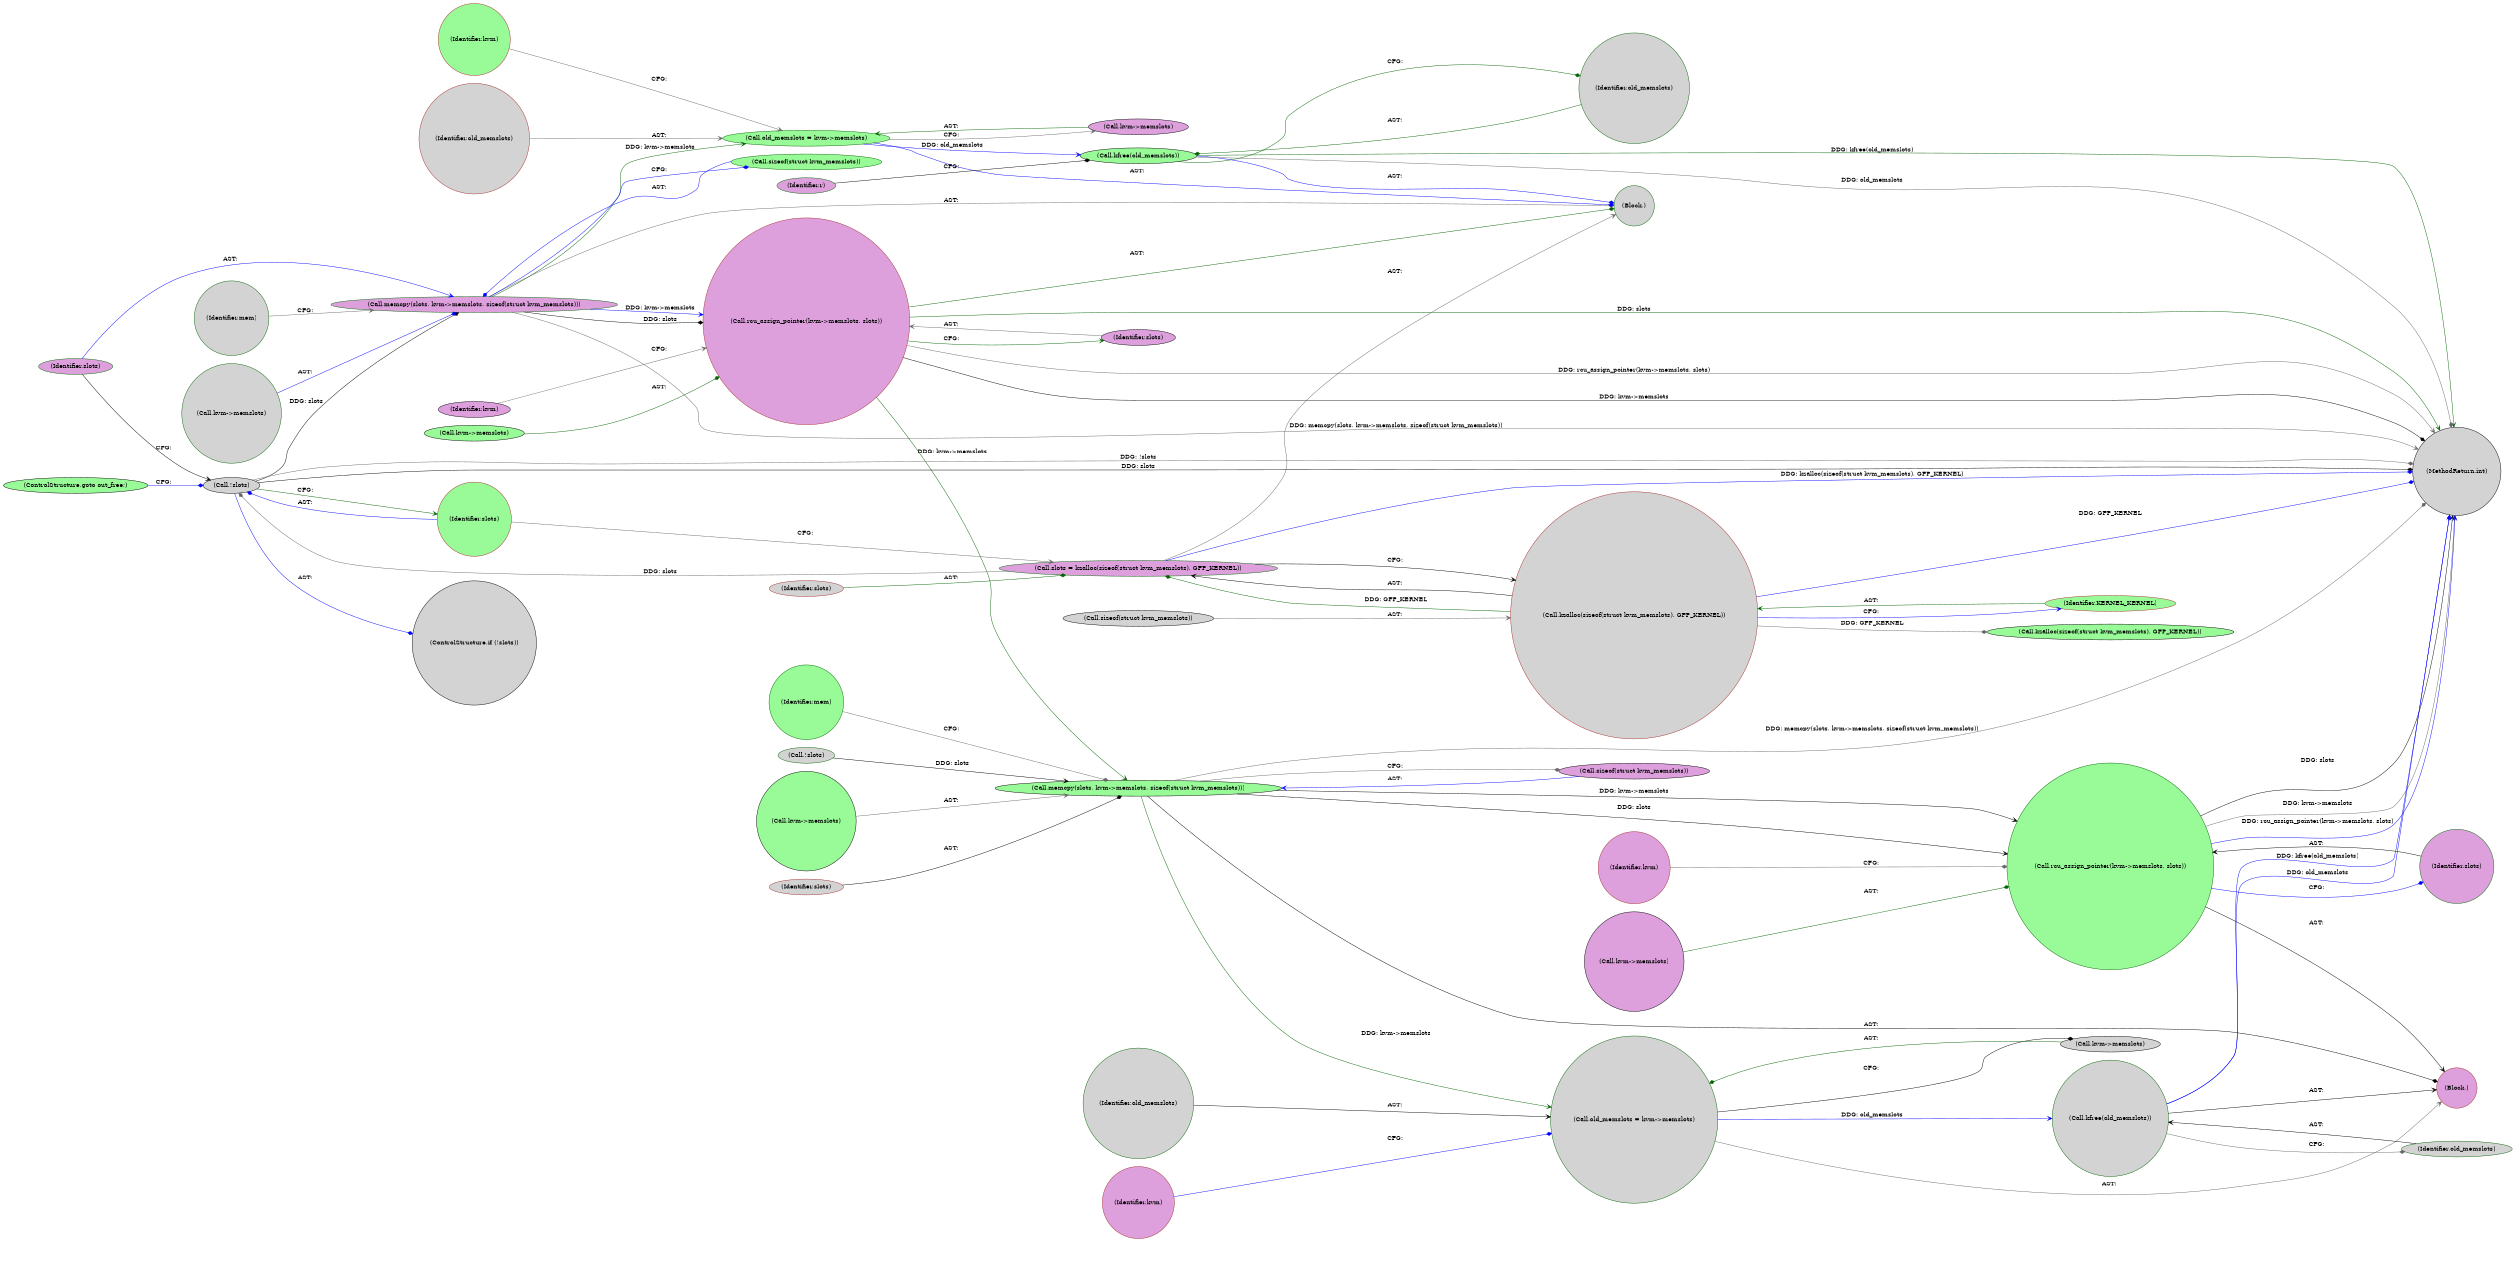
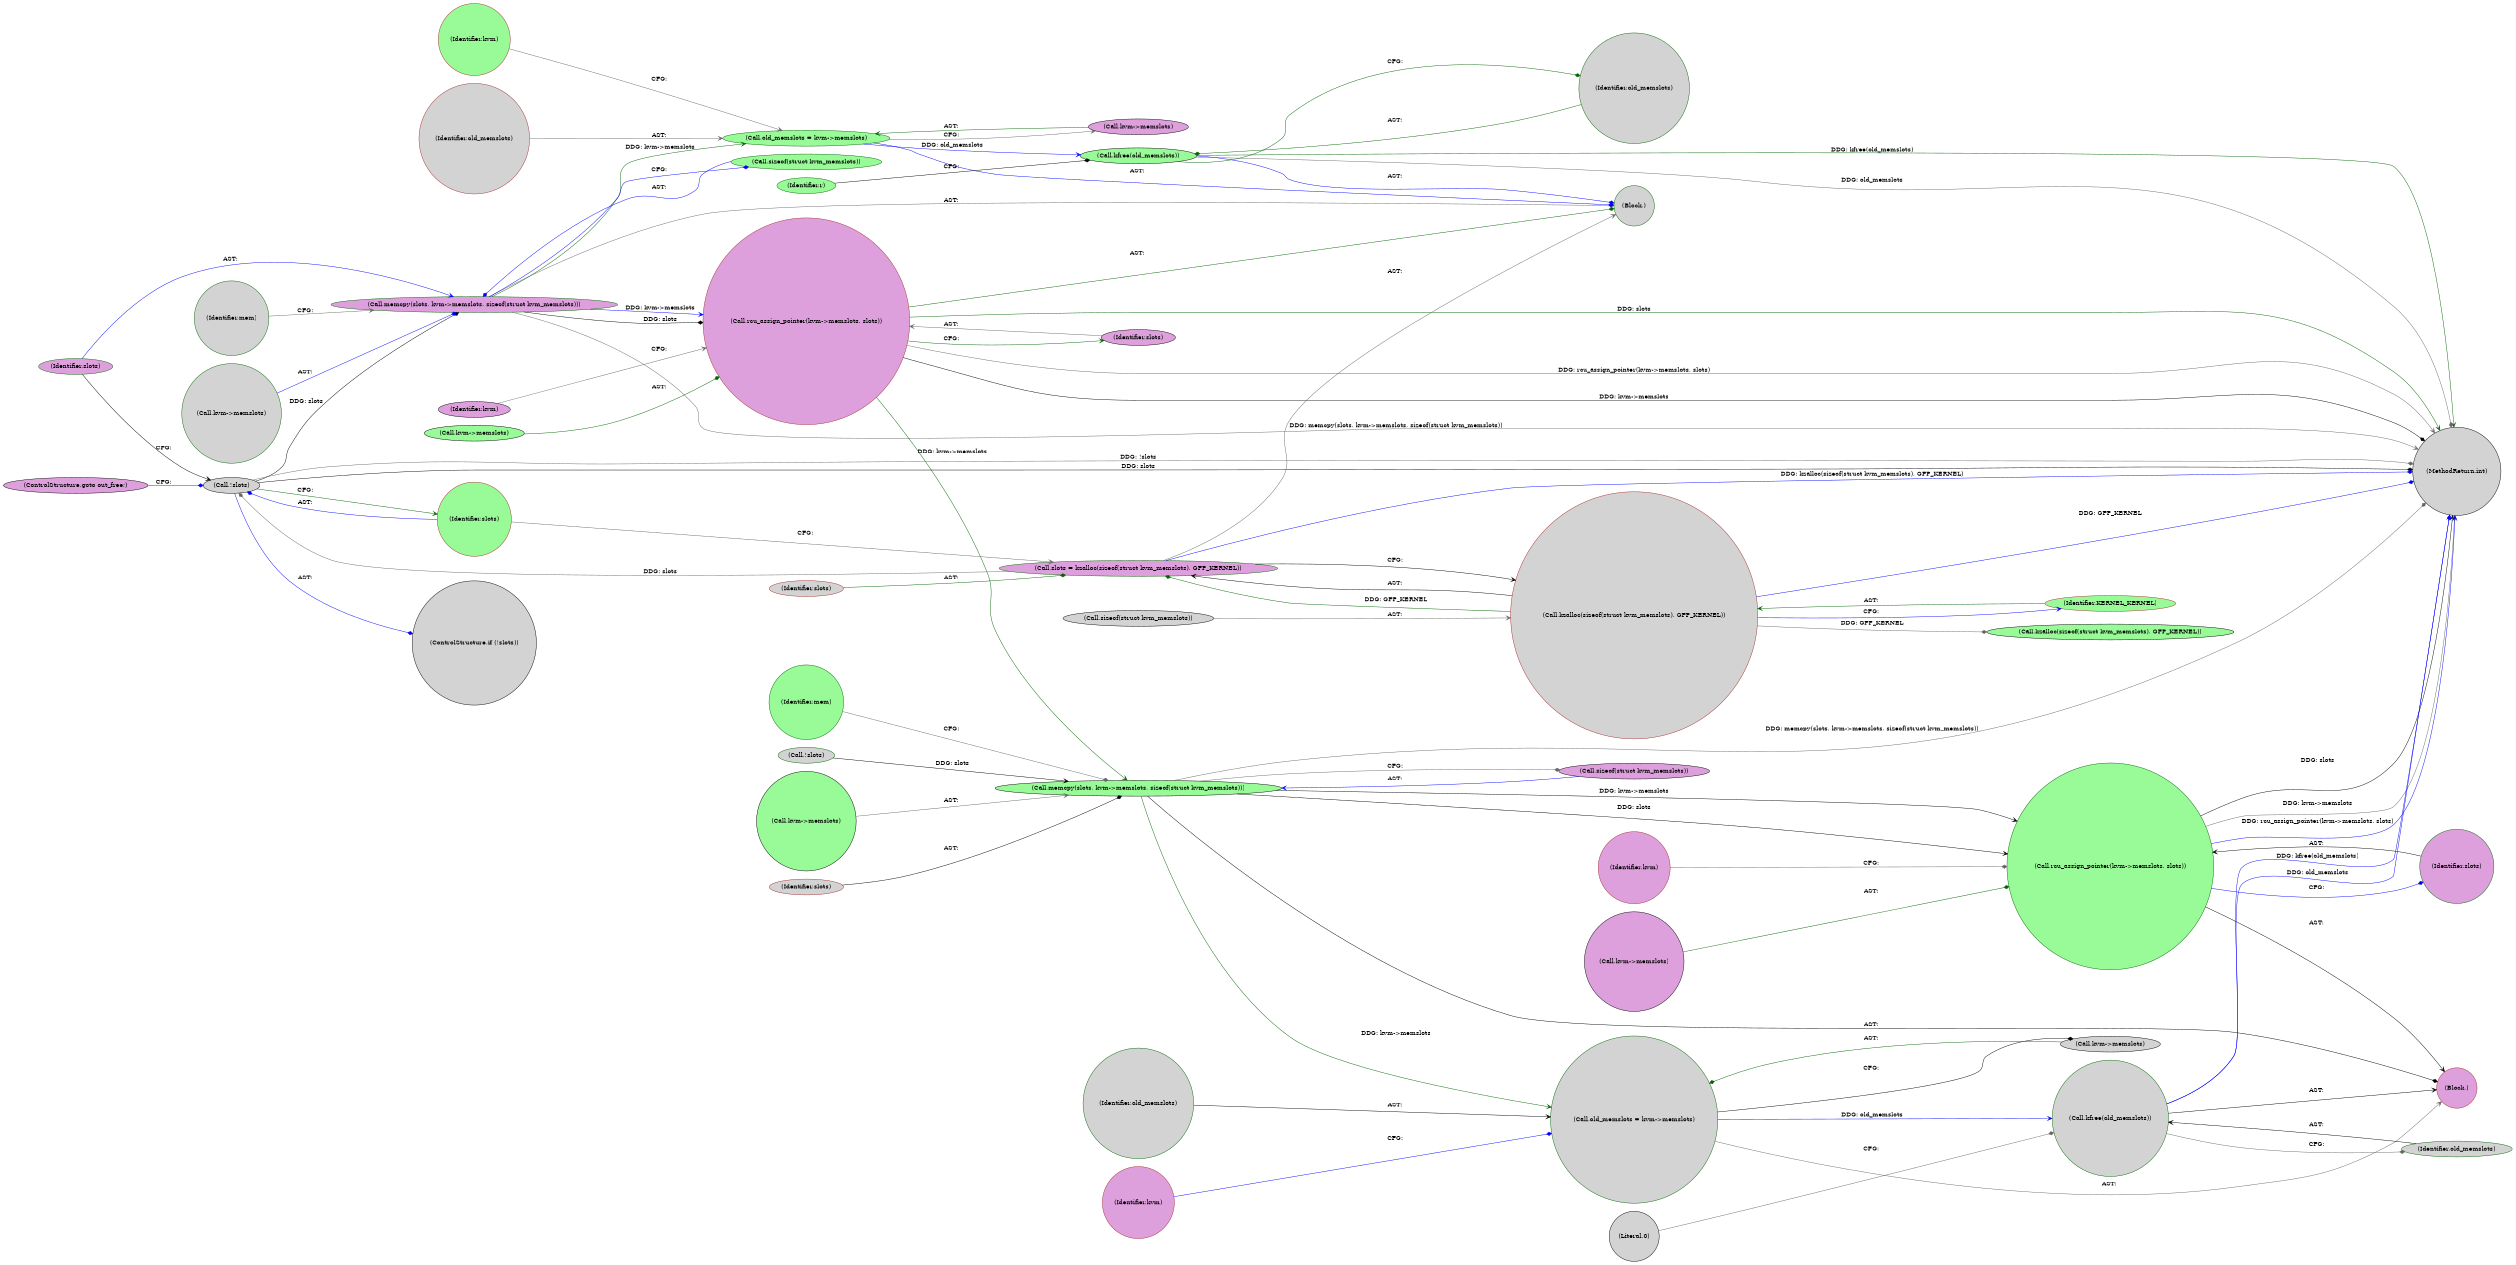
(806, 186) -> (806, 186)
(76, 485) -> (76, 485)
none -> (1634, 1236)
